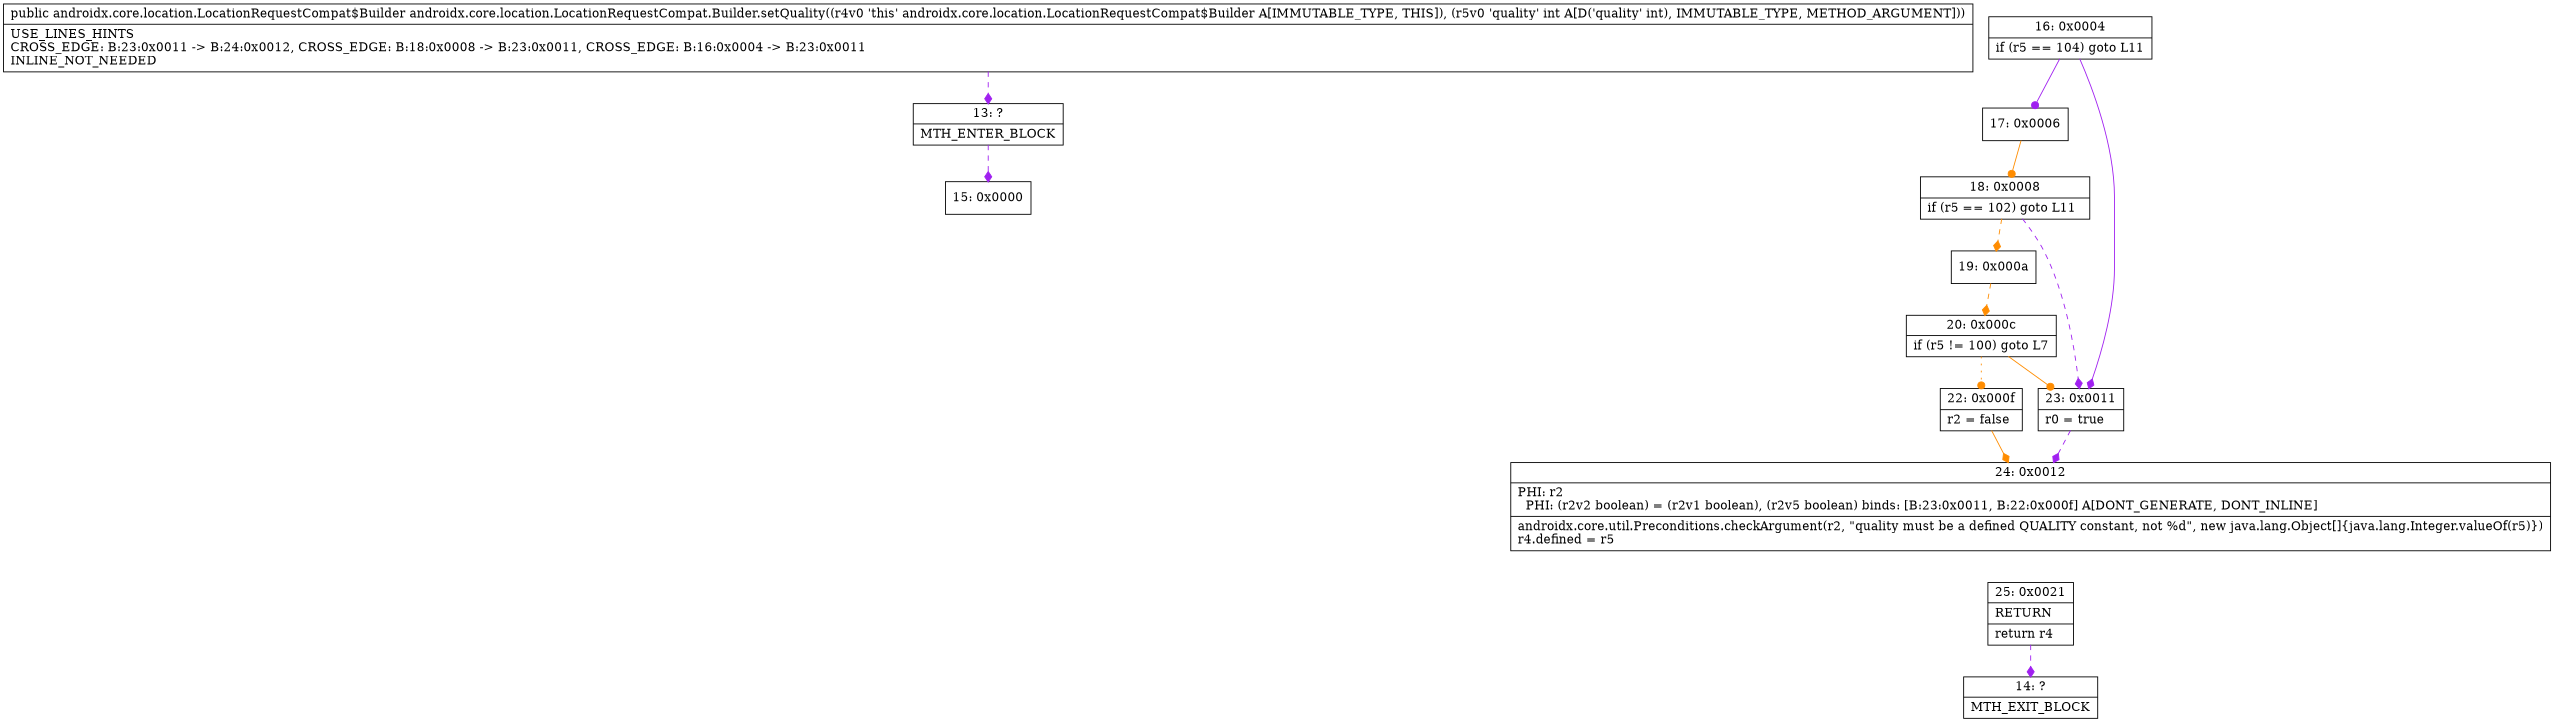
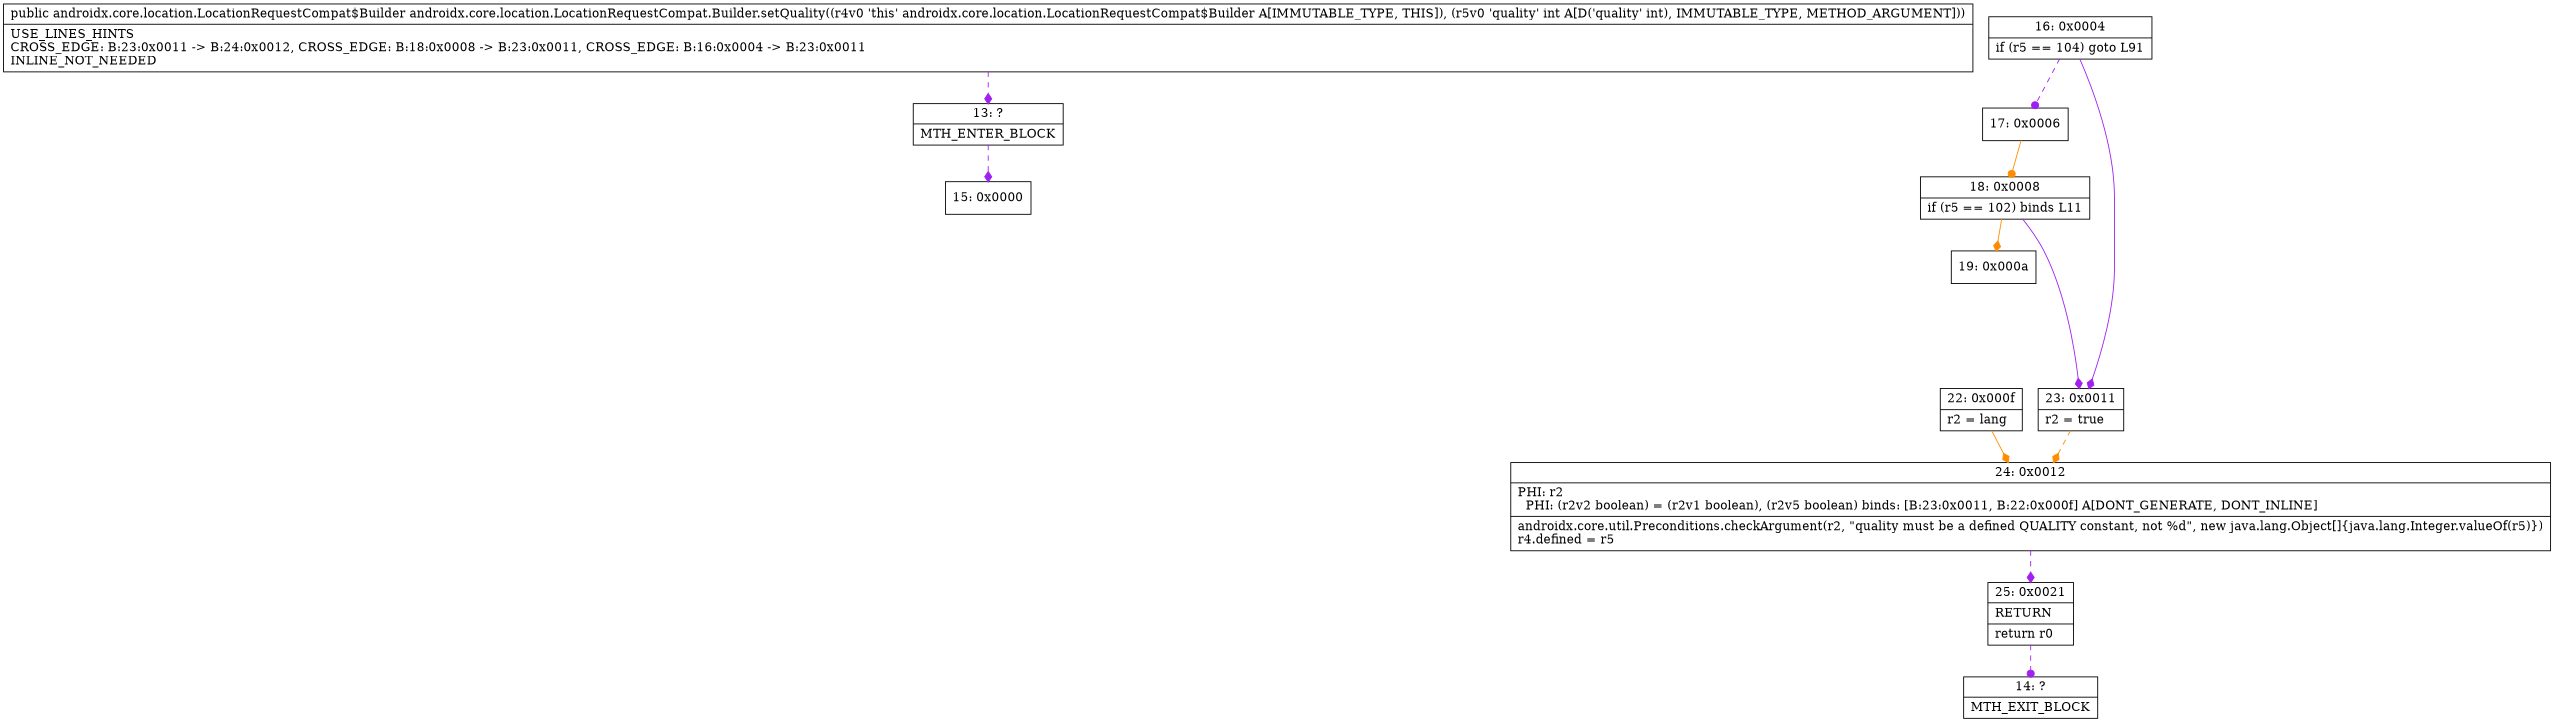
(2070, 48) -> (2070, 48)
(2048, 80) -> (2048, 80)
(2002, 208) -> (2005, 208)
(2000, 230) -> (2000, 230)
(2061, 294) -> (2061, 294)
(1981, 336) -> none
(1979, 420) -> (1977, 420)
(2075, 420) -> (2075, 420)
(2064, 442) -> (2064, 442)
none -> (2031, 561)
(2025, 634) -> (2025, 634)
(2031, 657) -> (2031, 657)
